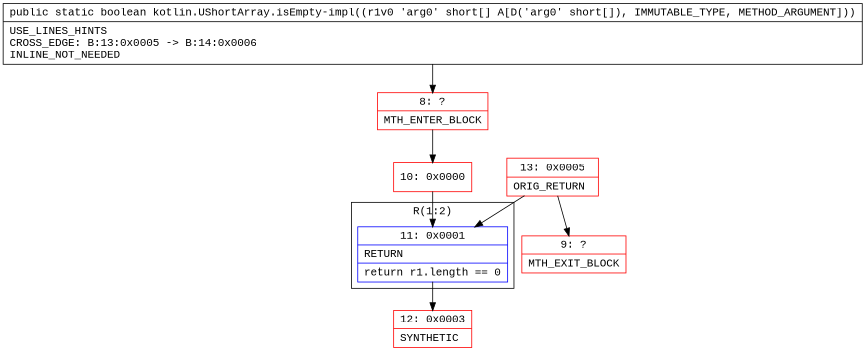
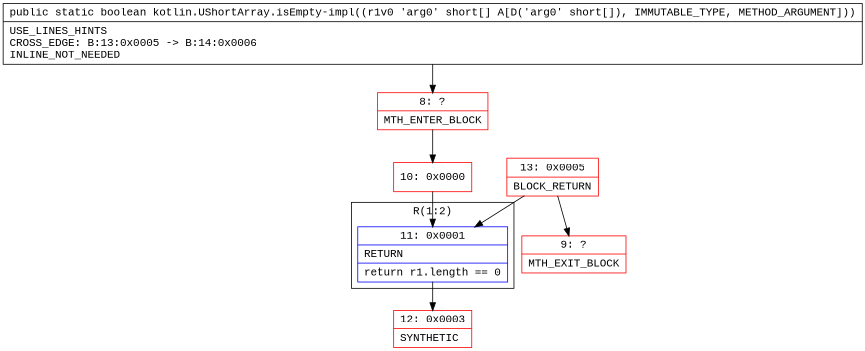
(549, 186) -> (553, 186)
